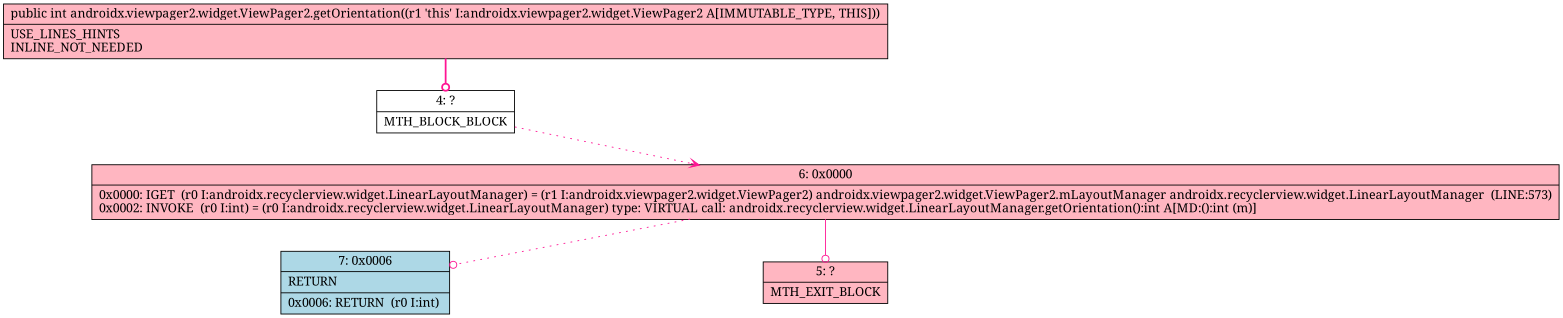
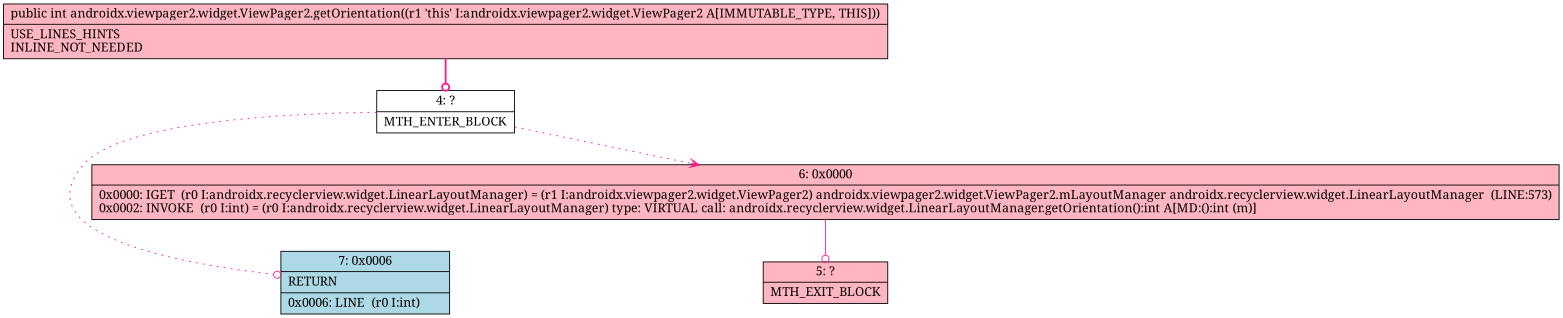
(446, 122) -> (445, 122)
(574, 242) -> (99, 153)
(365, 303) -> (356, 303)
